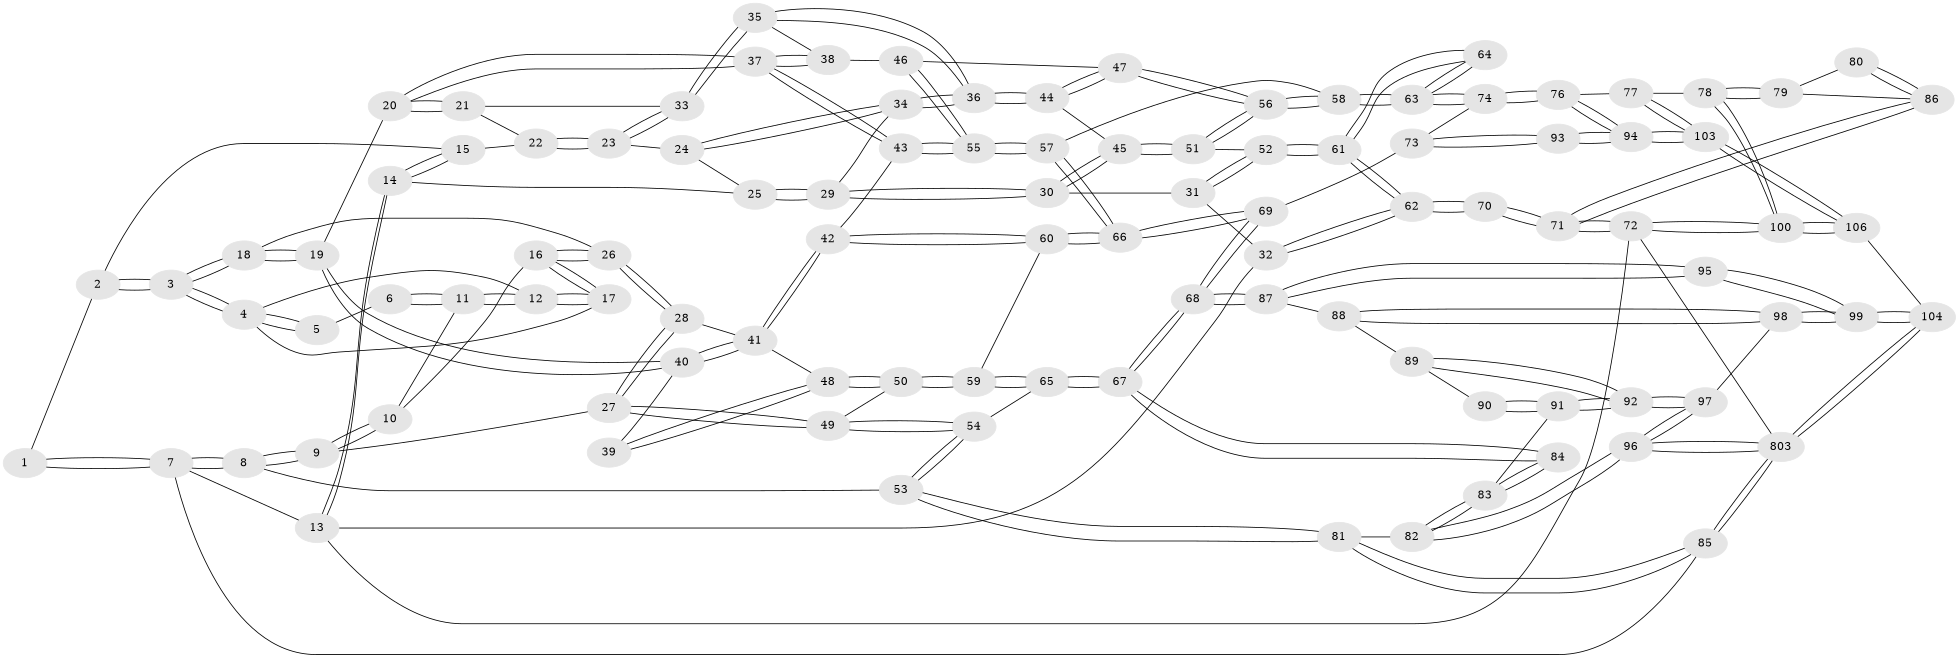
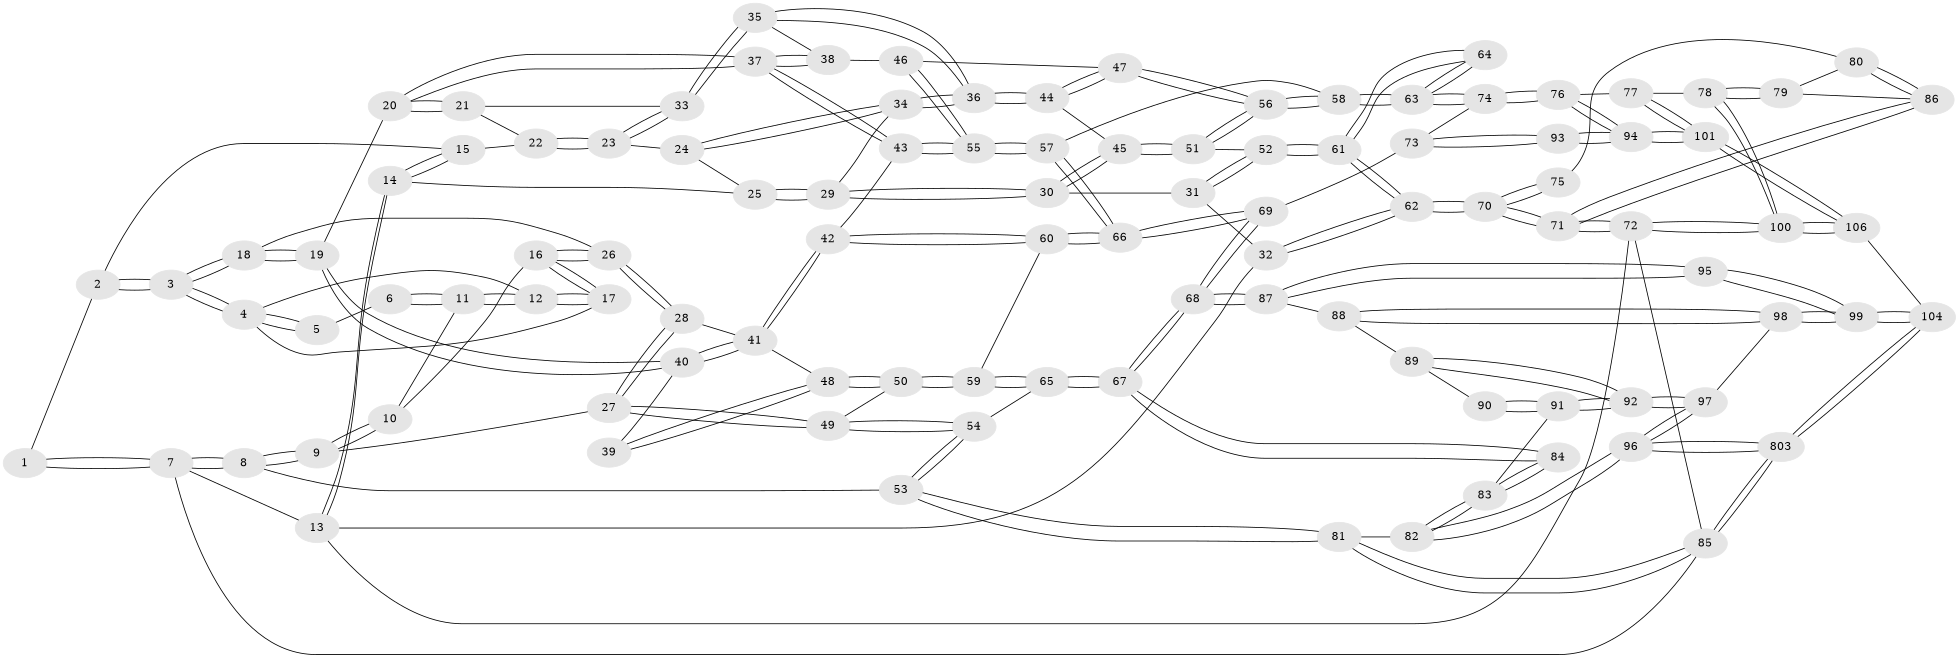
(1705, 137) -> (1705, 137)
none -> (1558, 182)
(1706, 337) -> (1668, 385)
